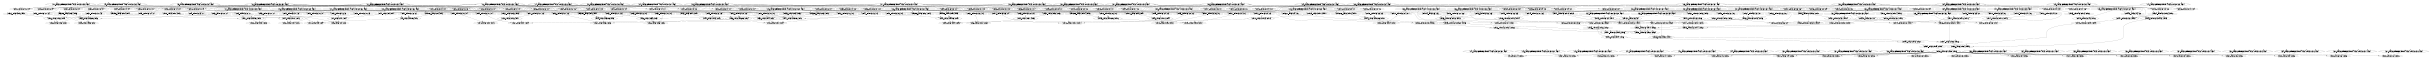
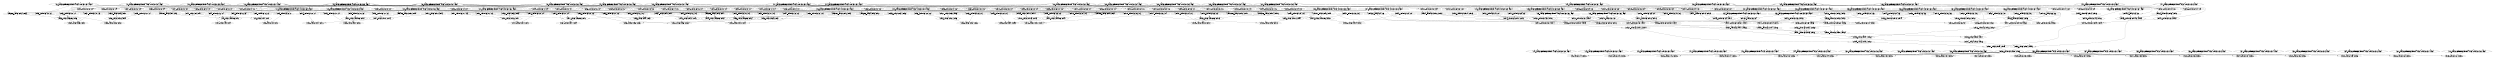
(949, 14) -> (1105, 14)
(1752, 19) -> (2018, 19)
none -> (1636, 28)
